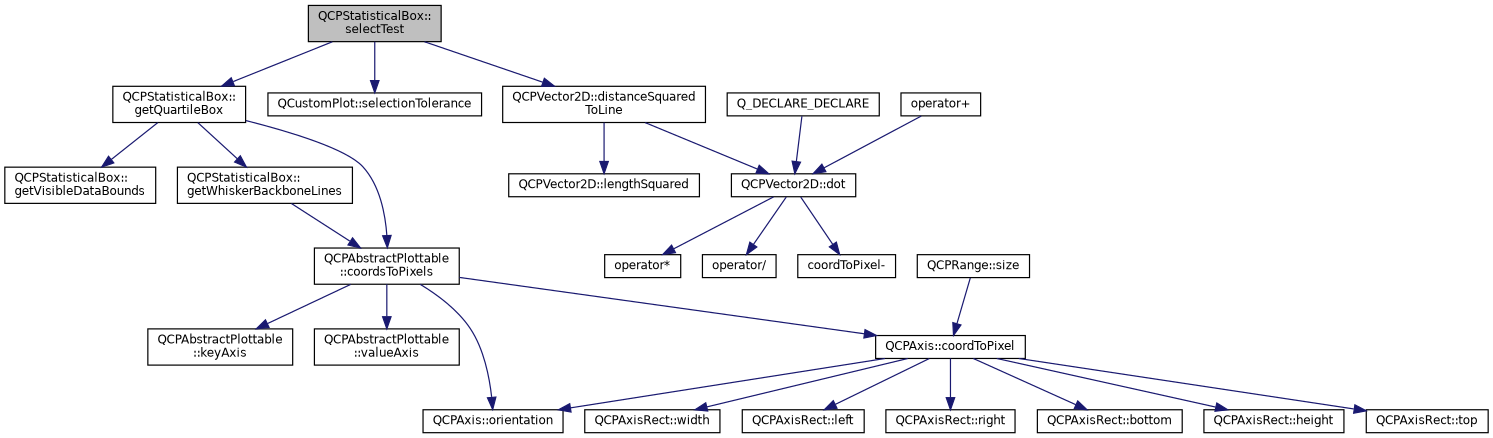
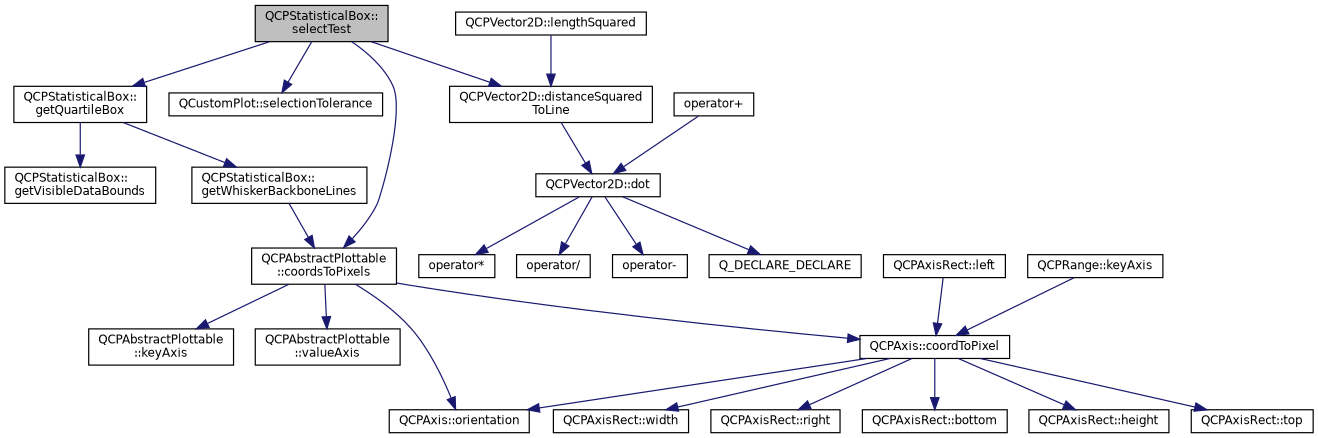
(799, 139) -> (686, 223)
(604, 142) -> (551, 55)
(341, 152) -> (394, 137)
(847, 266) -> (650, 266)
(973, 266) -> (1095, 266)
(882, 381) -> (940, 301)
